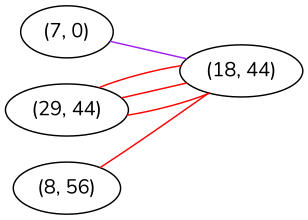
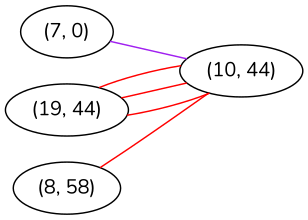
(241, 71) -> (241, 71)
(67, 110) -> (67, 110)
(67, 188) -> (67, 188)
